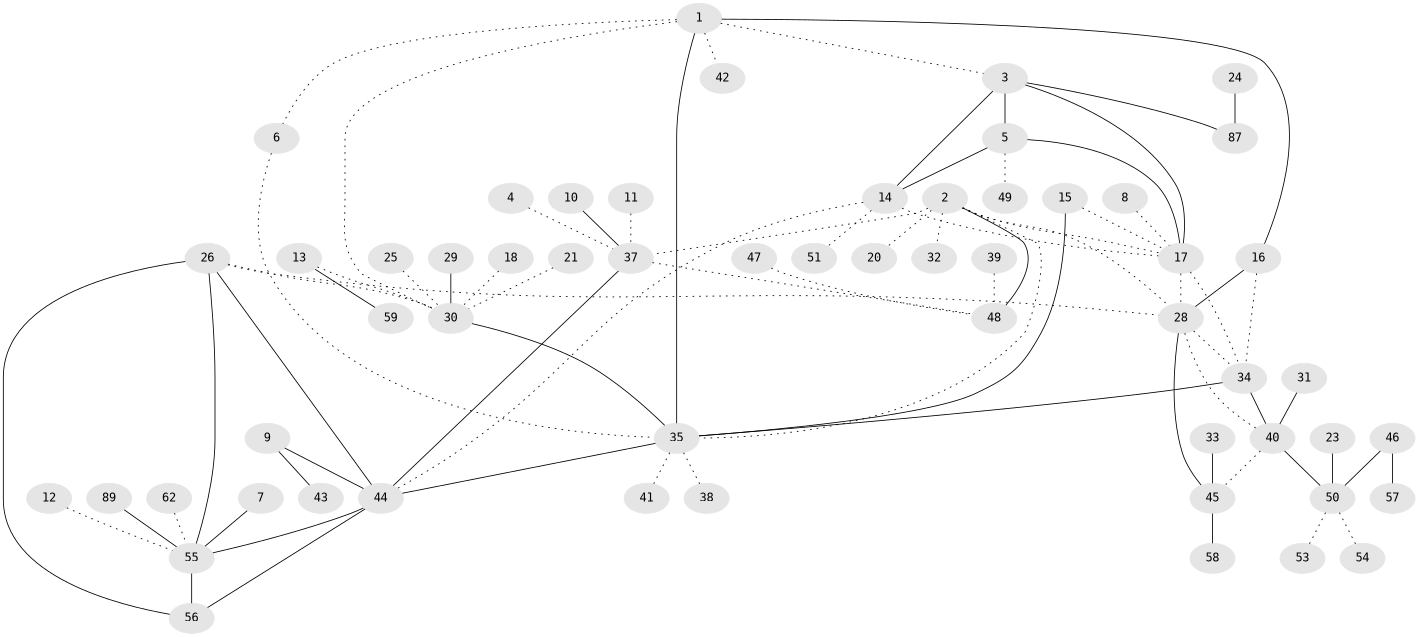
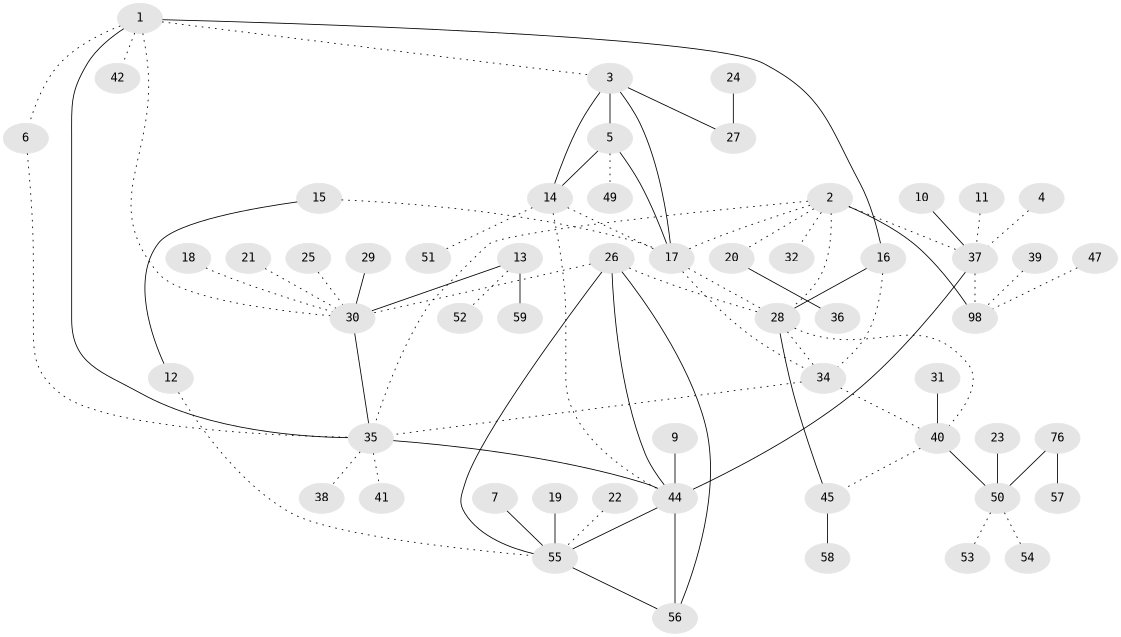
(1235, 138) -> (733, 138)
(1125, 198) -> none
(376, 287) -> (436, 288)
none -> (460, 318)
none -> (838, 318)
(994, 318) -> (975, 318)
(944, 404) -> (166, 237)
(1258, 408) -> (880, 408)
(961, 413) -> (597, 408)
(1212, 438) -> none
(1392, 438) -> (1058, 438)
(109, 498) -> (555, 498)
(169, 498) -> (615, 498)
(321, 498) -> none
